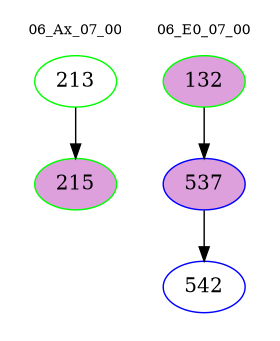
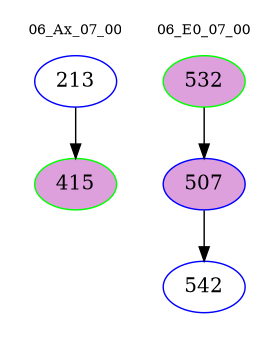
(76, 81) -> (76, 81)
(204, 81) -> (204, 81)
(76, 184) -> (76, 184)
(204, 184) -> (204, 184)
